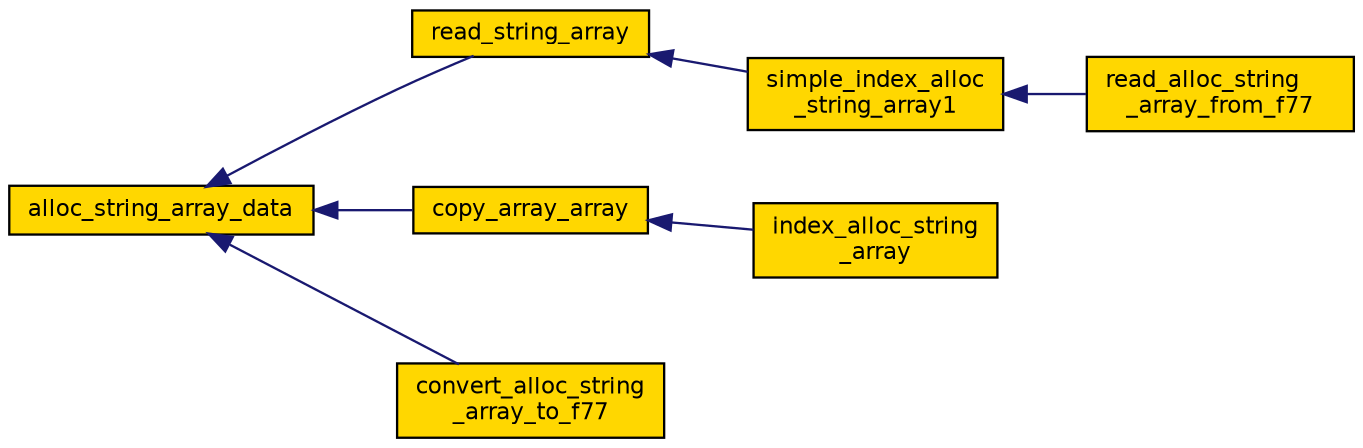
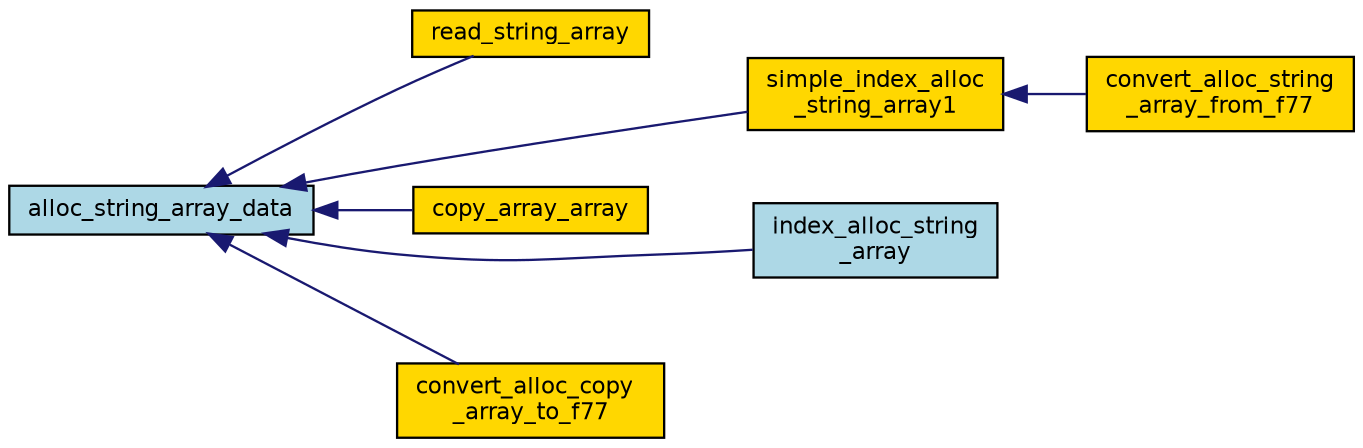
(710, 65) -> (526, 145)
(1220, 94) -> (1220, 94)
(161, 210) -> (161, 210)
(713, 226) -> (520, 260)
(875, 240) -> (875, 240)
(531, 401) -> (531, 401)
